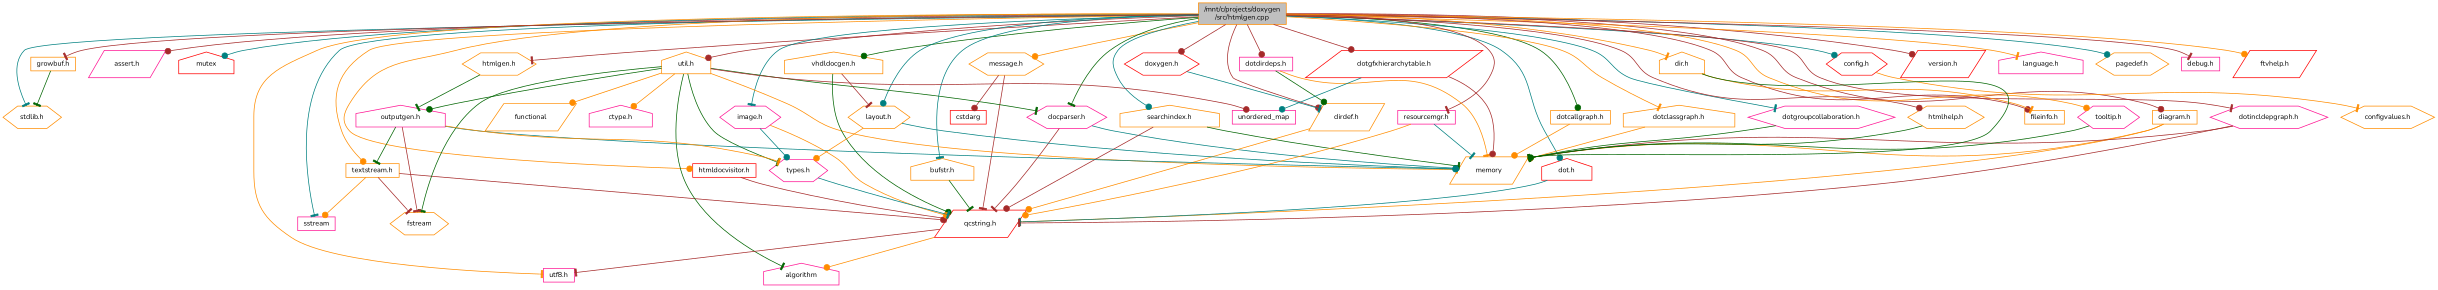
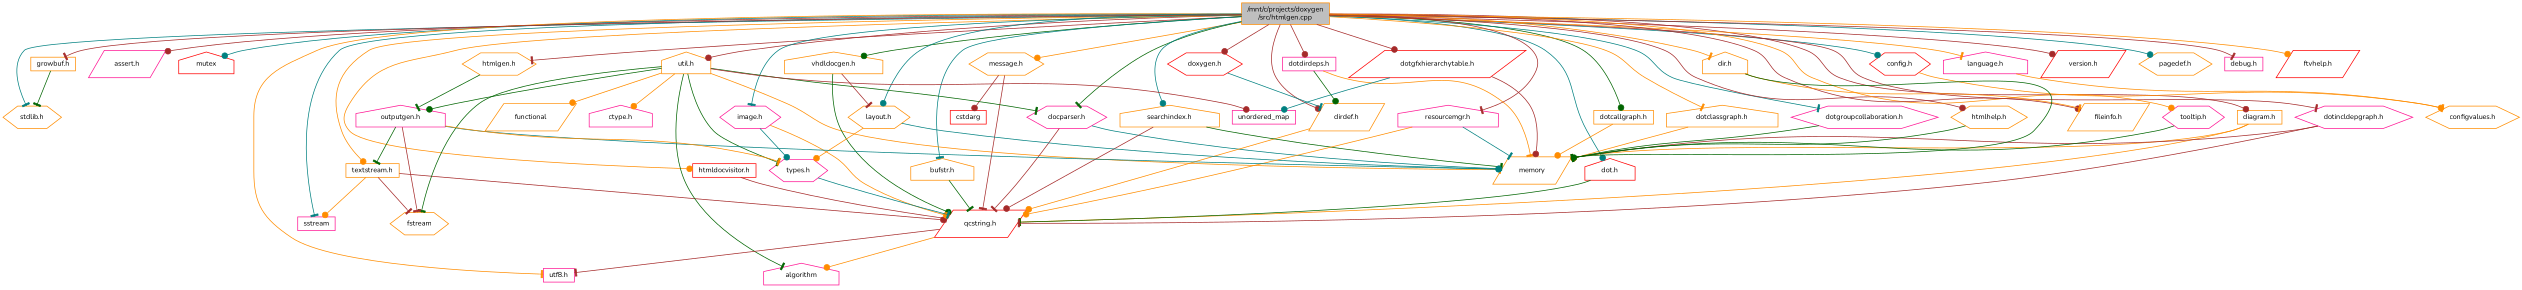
none -> (2163, 91)
(1427, 117) -> (1448, 117)
(2045, 117) -> (2109, 117)
(1417, 200) -> (1435, 202)
